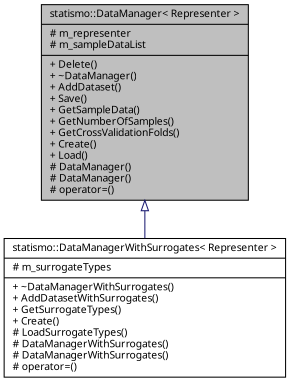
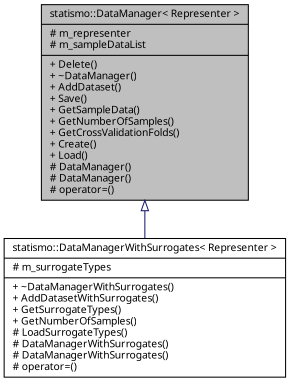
(36, 321) -> (75, 321)
